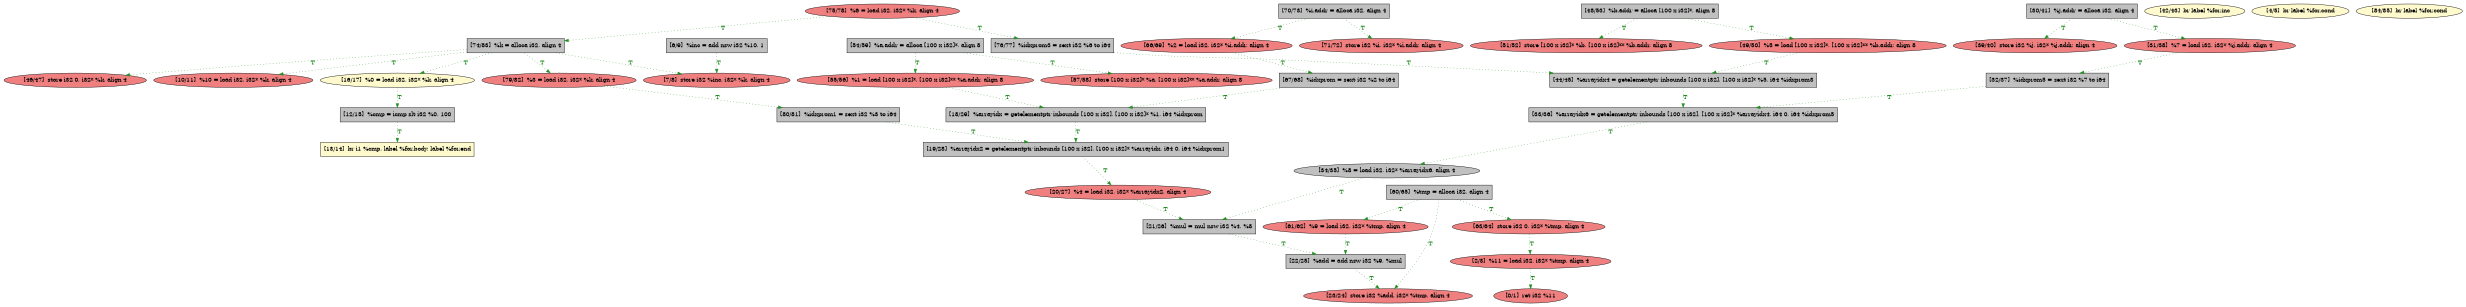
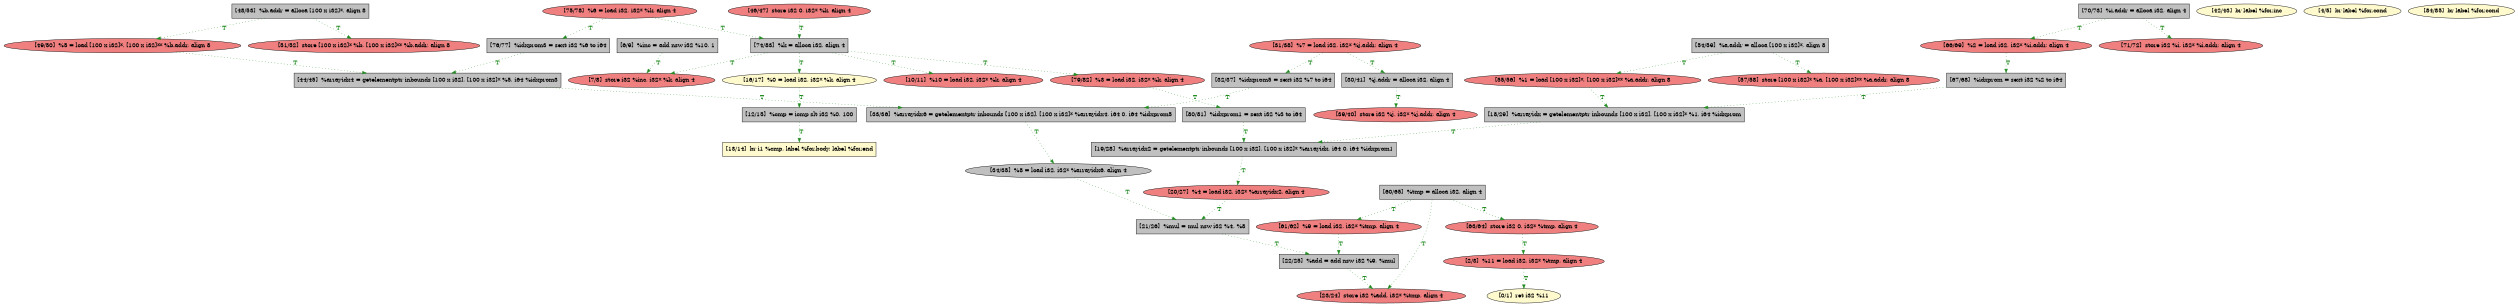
(2145, 28) -> (1364, 62)
(298, 62) -> (799, 26)
(1531, 296) -> (1524, 296)
